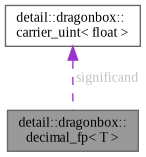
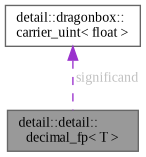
(73, 131) -> (73, 131)
